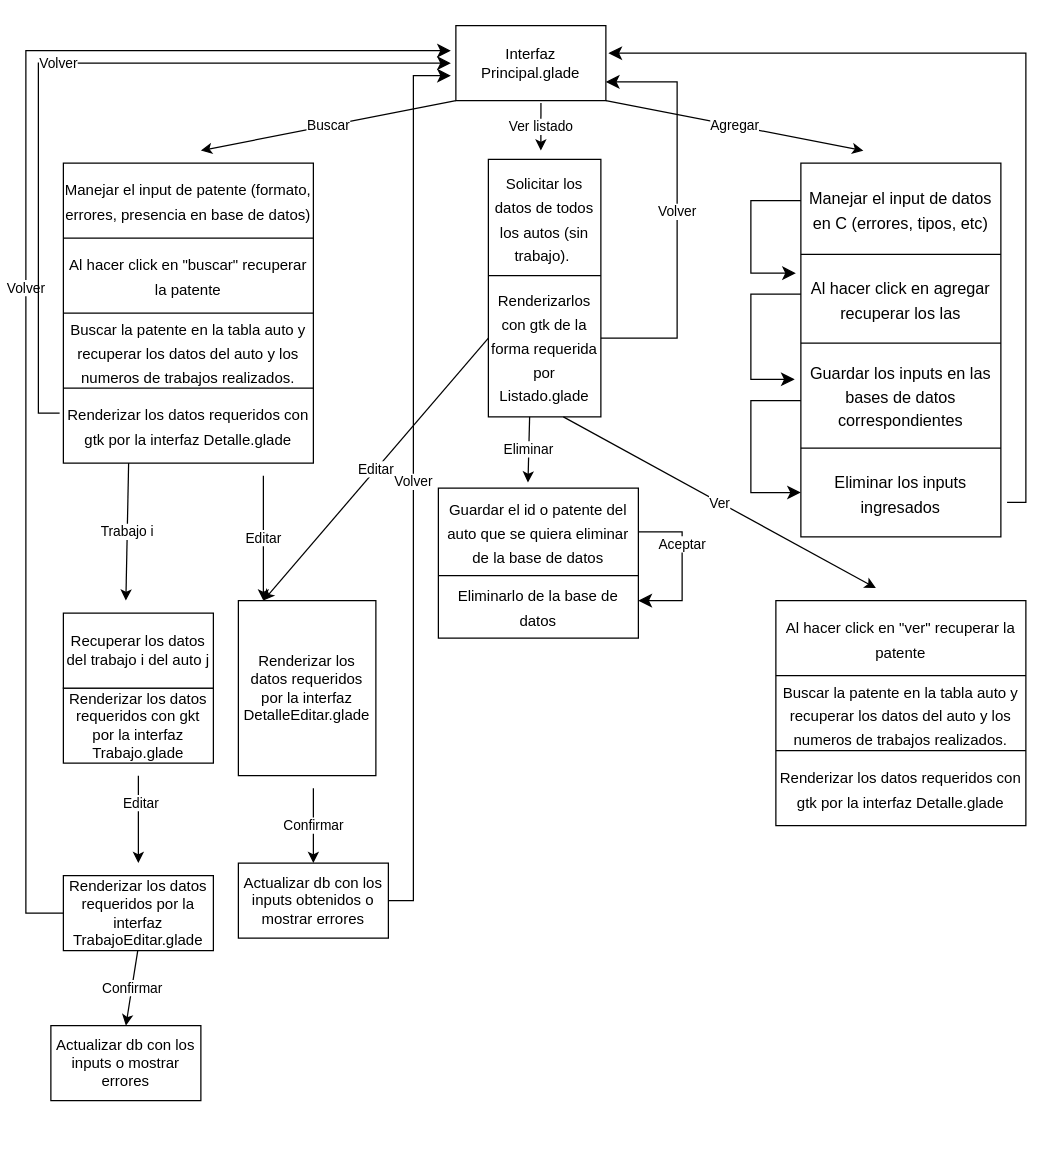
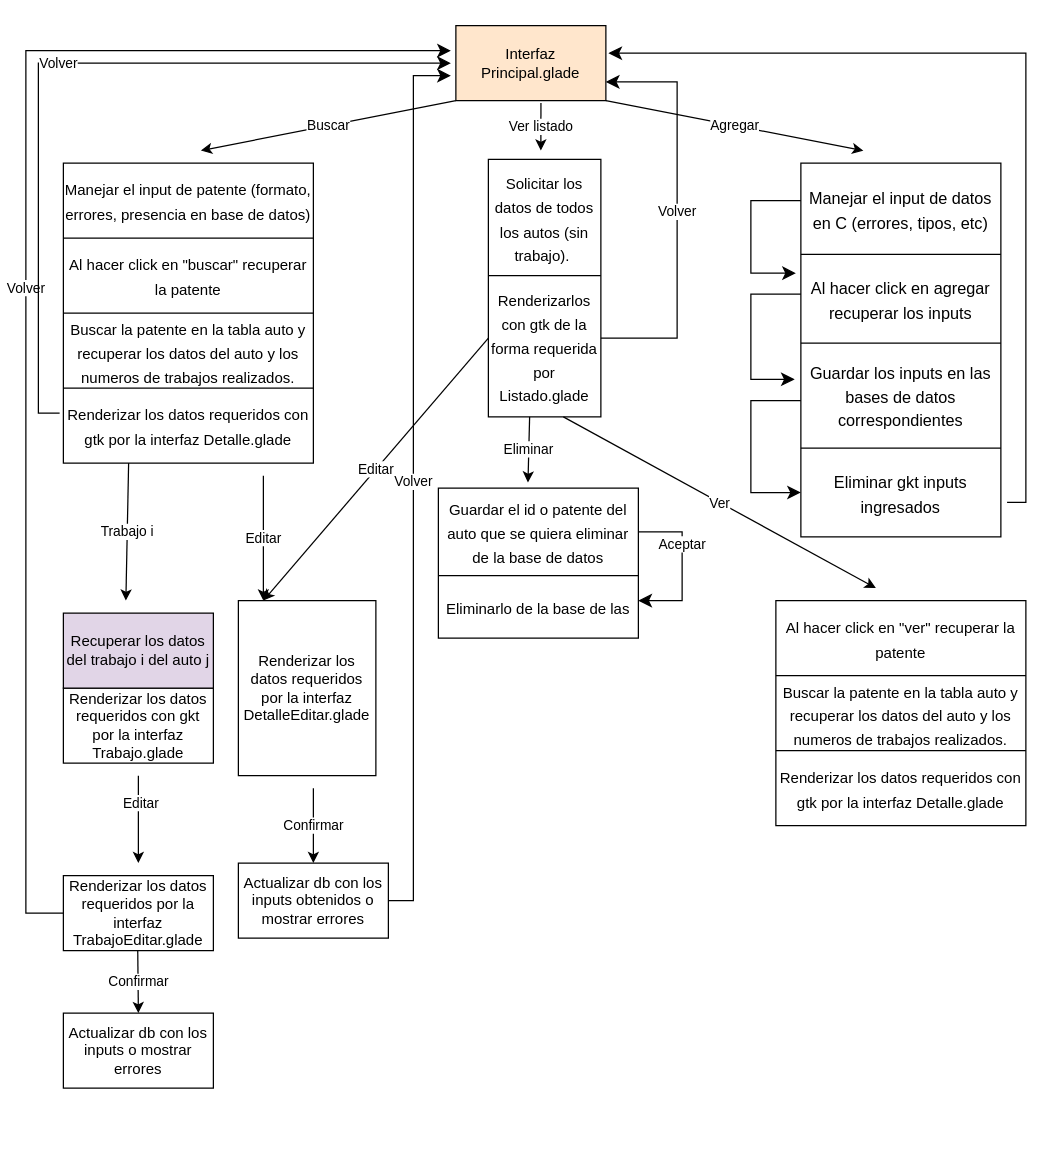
(531, 63) -> (531, 63)
(901, 299) -> (901, 299)
(901, 493) -> (901, 493)
(538, 607) -> (538, 607)
(138, 651) -> (138, 651)
(126, 1063) -> (138, 1051)
